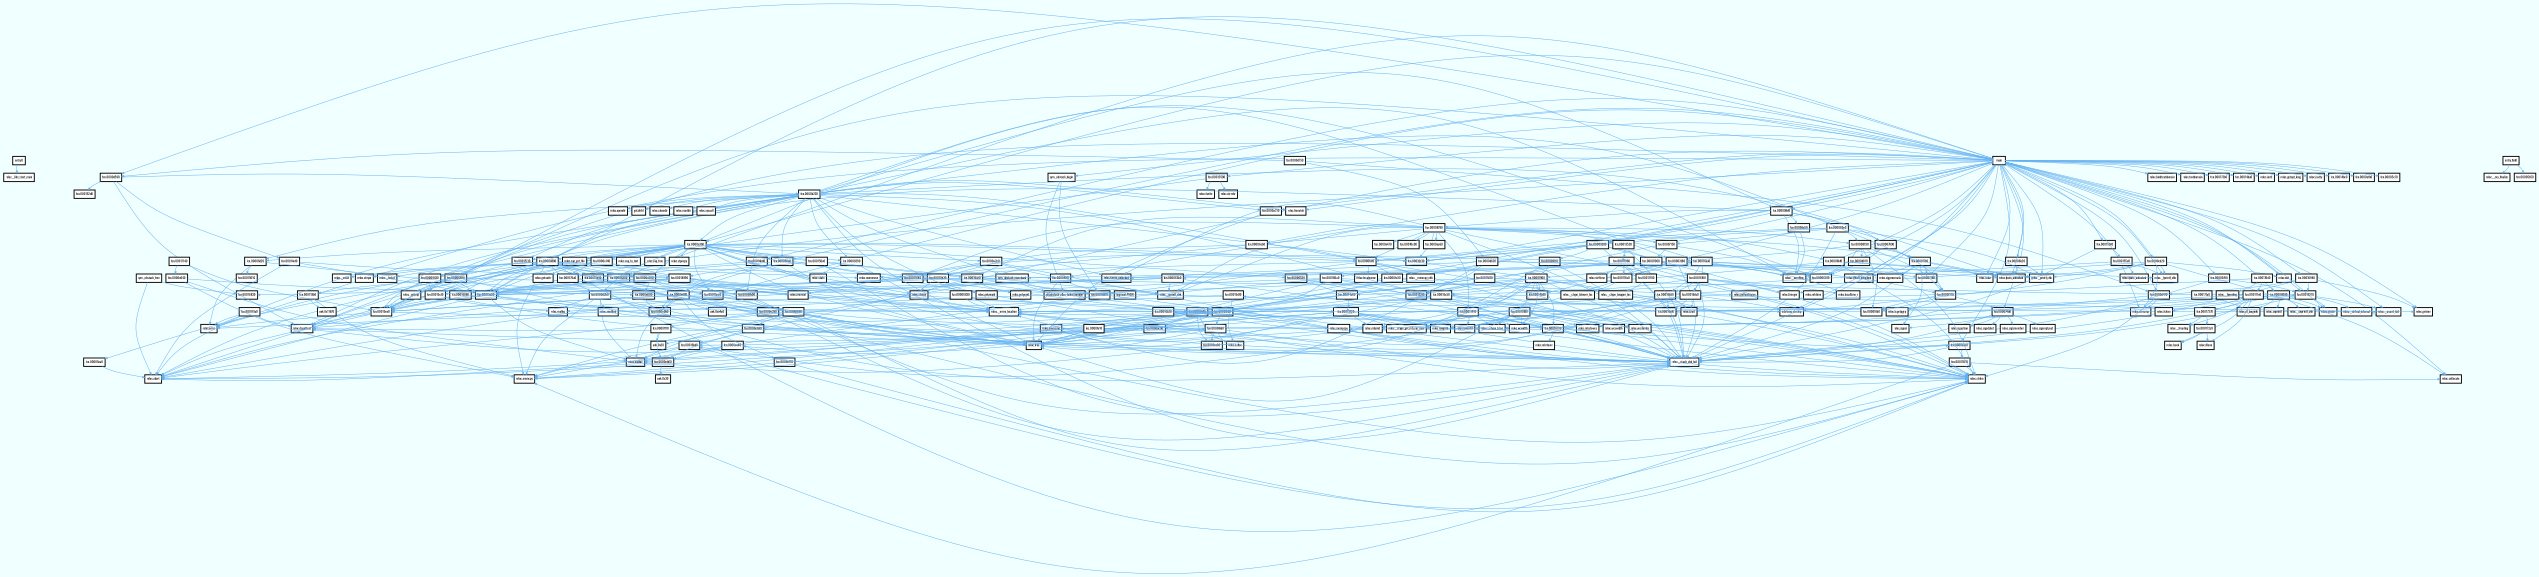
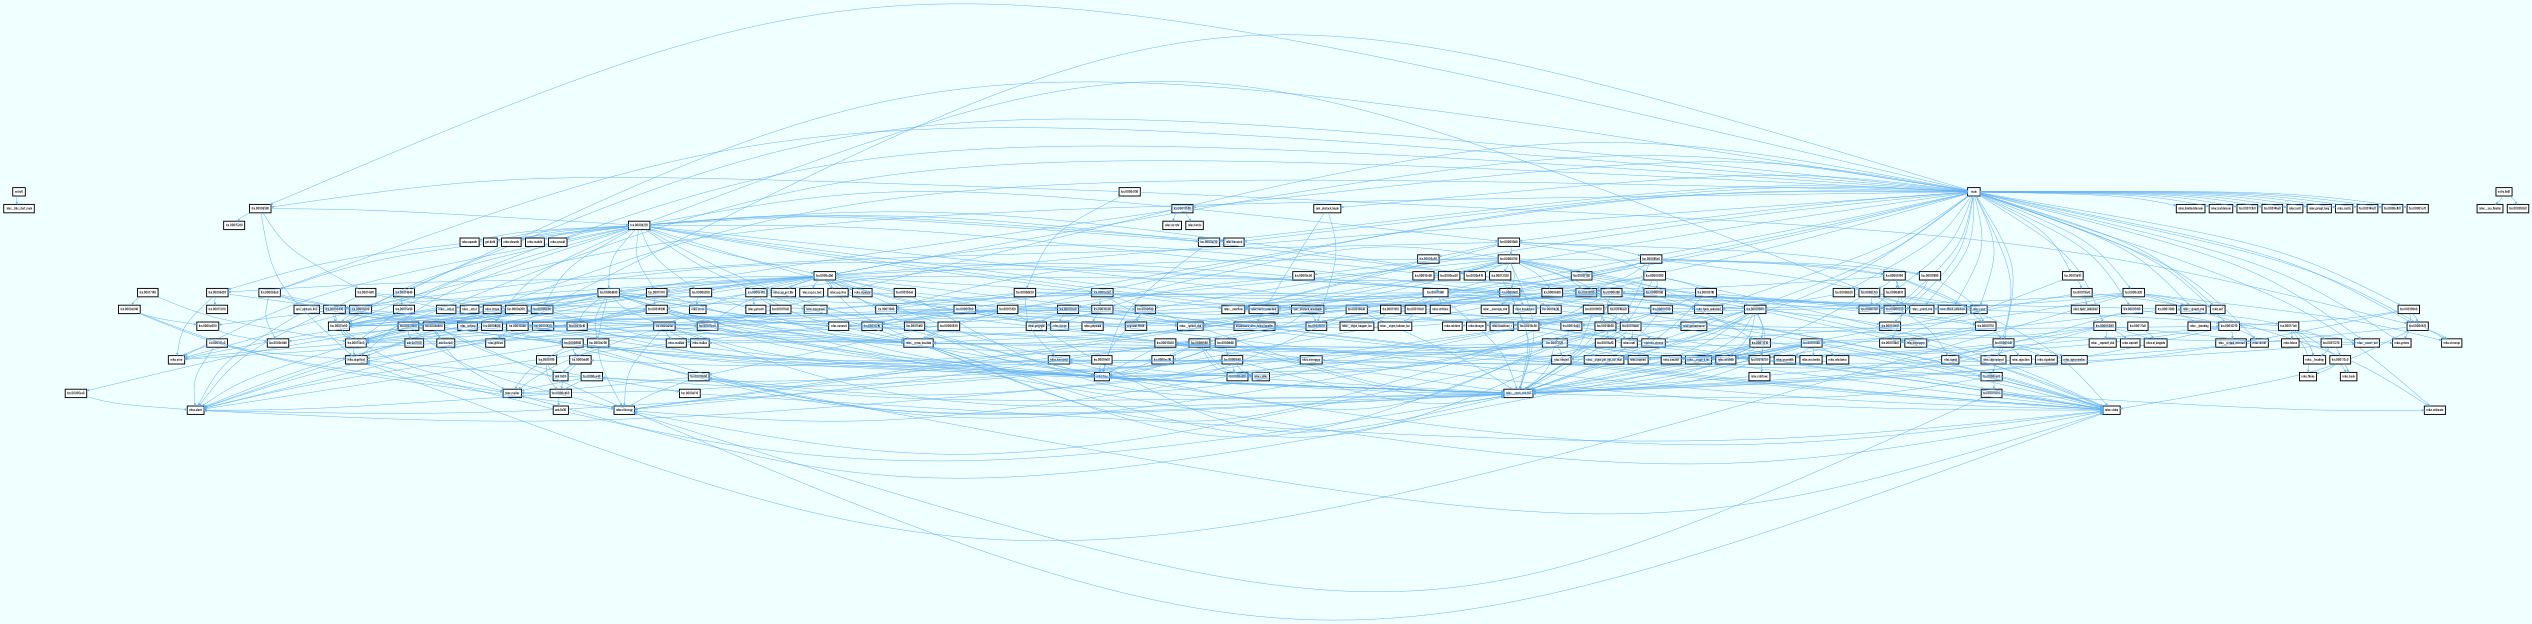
(1813, 268) -> (1739, 299)
(498, 275) -> none
(1890, 278) -> none
none -> (495, 343)
